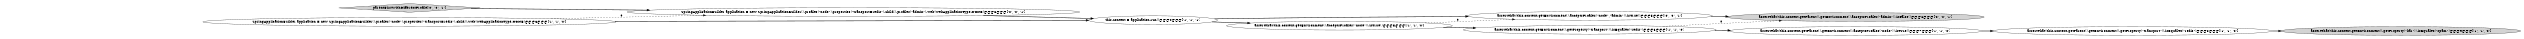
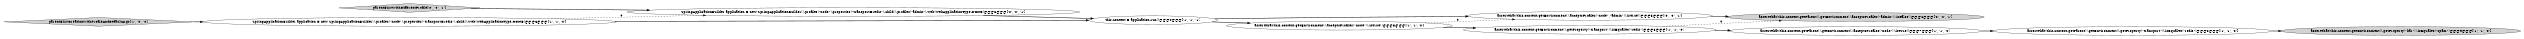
none -> (99, 22)
